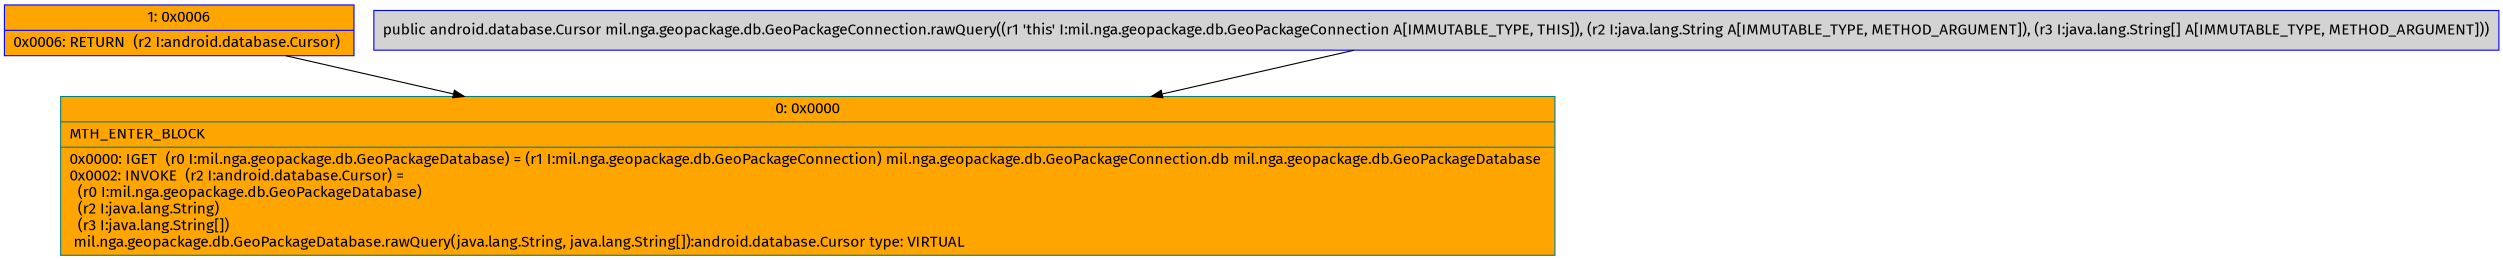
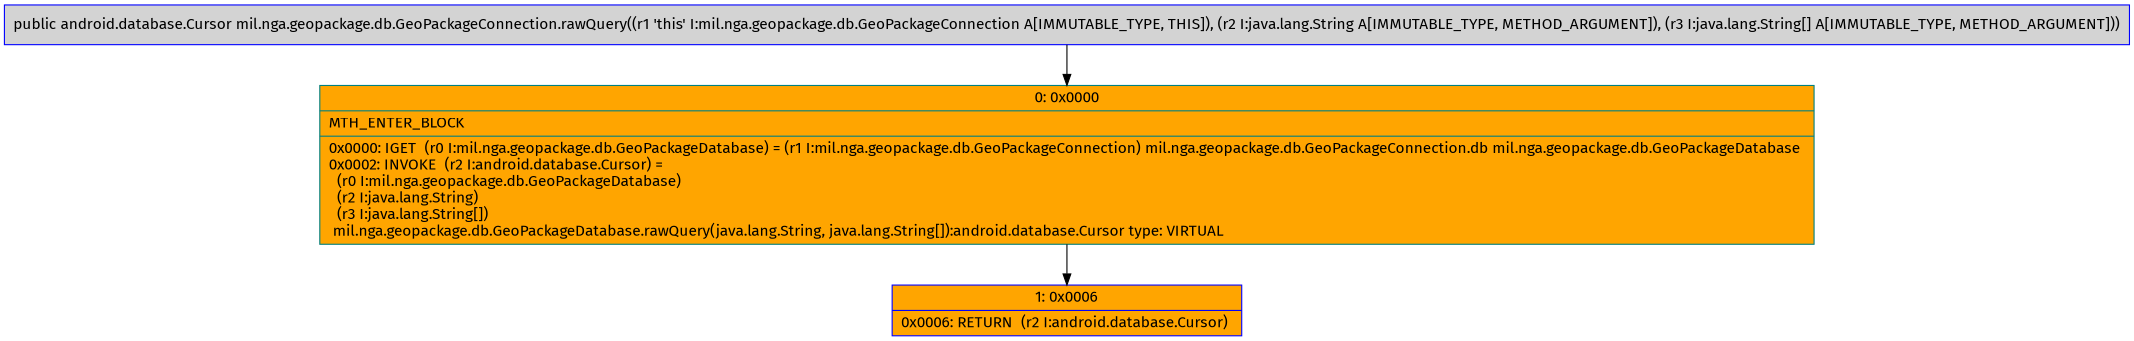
(370, 75) -> (1067, 259)
